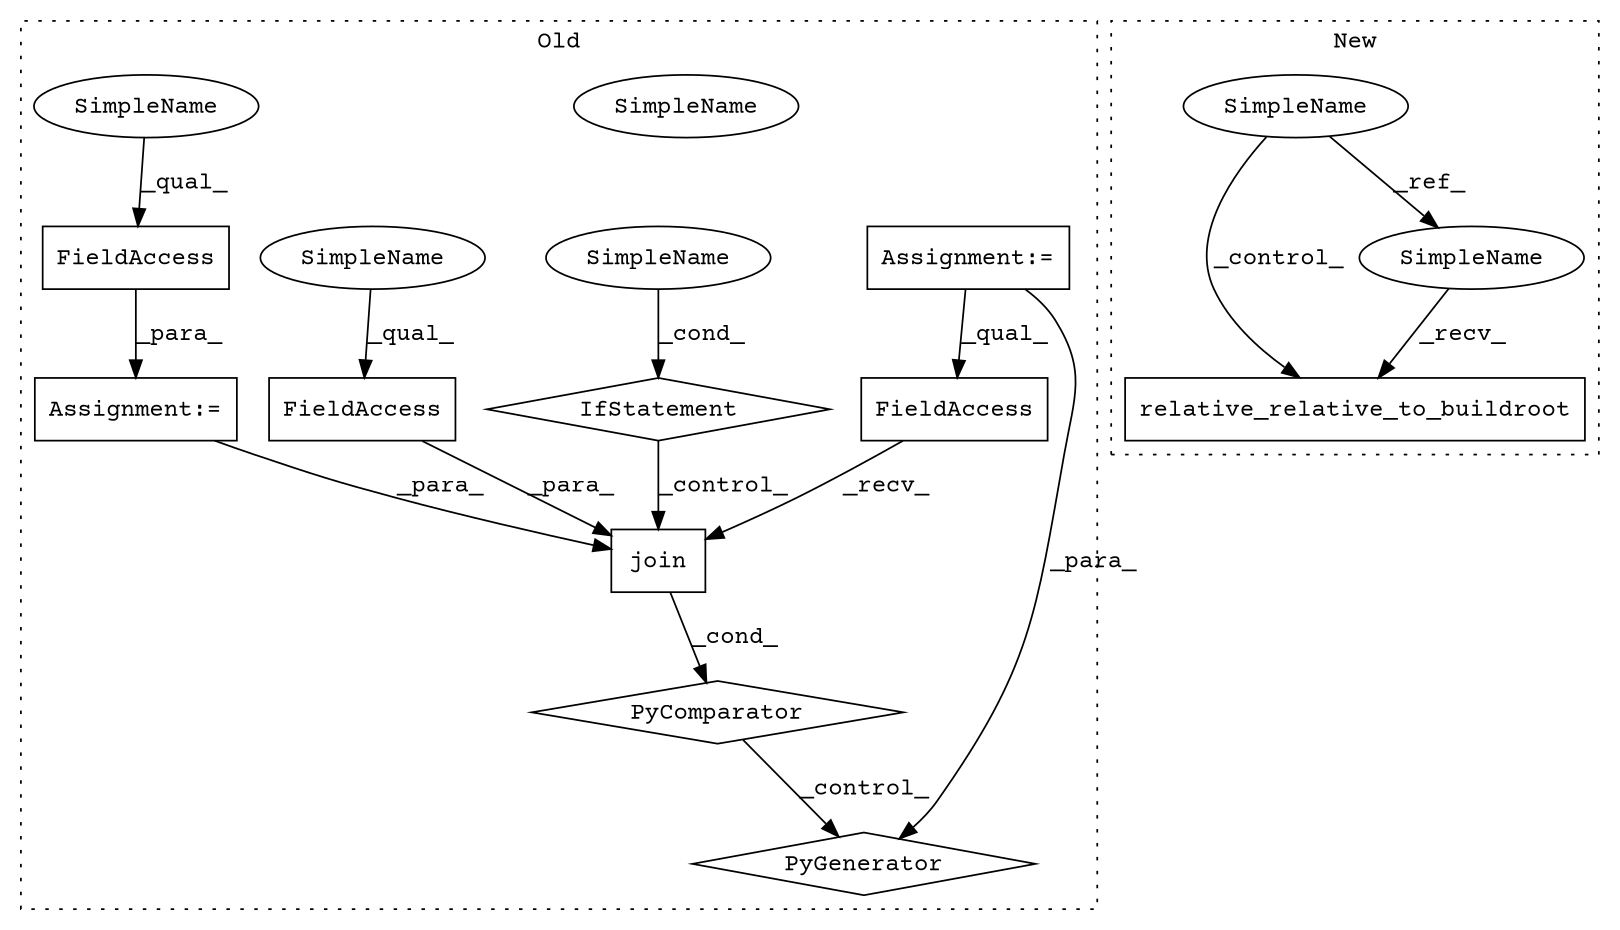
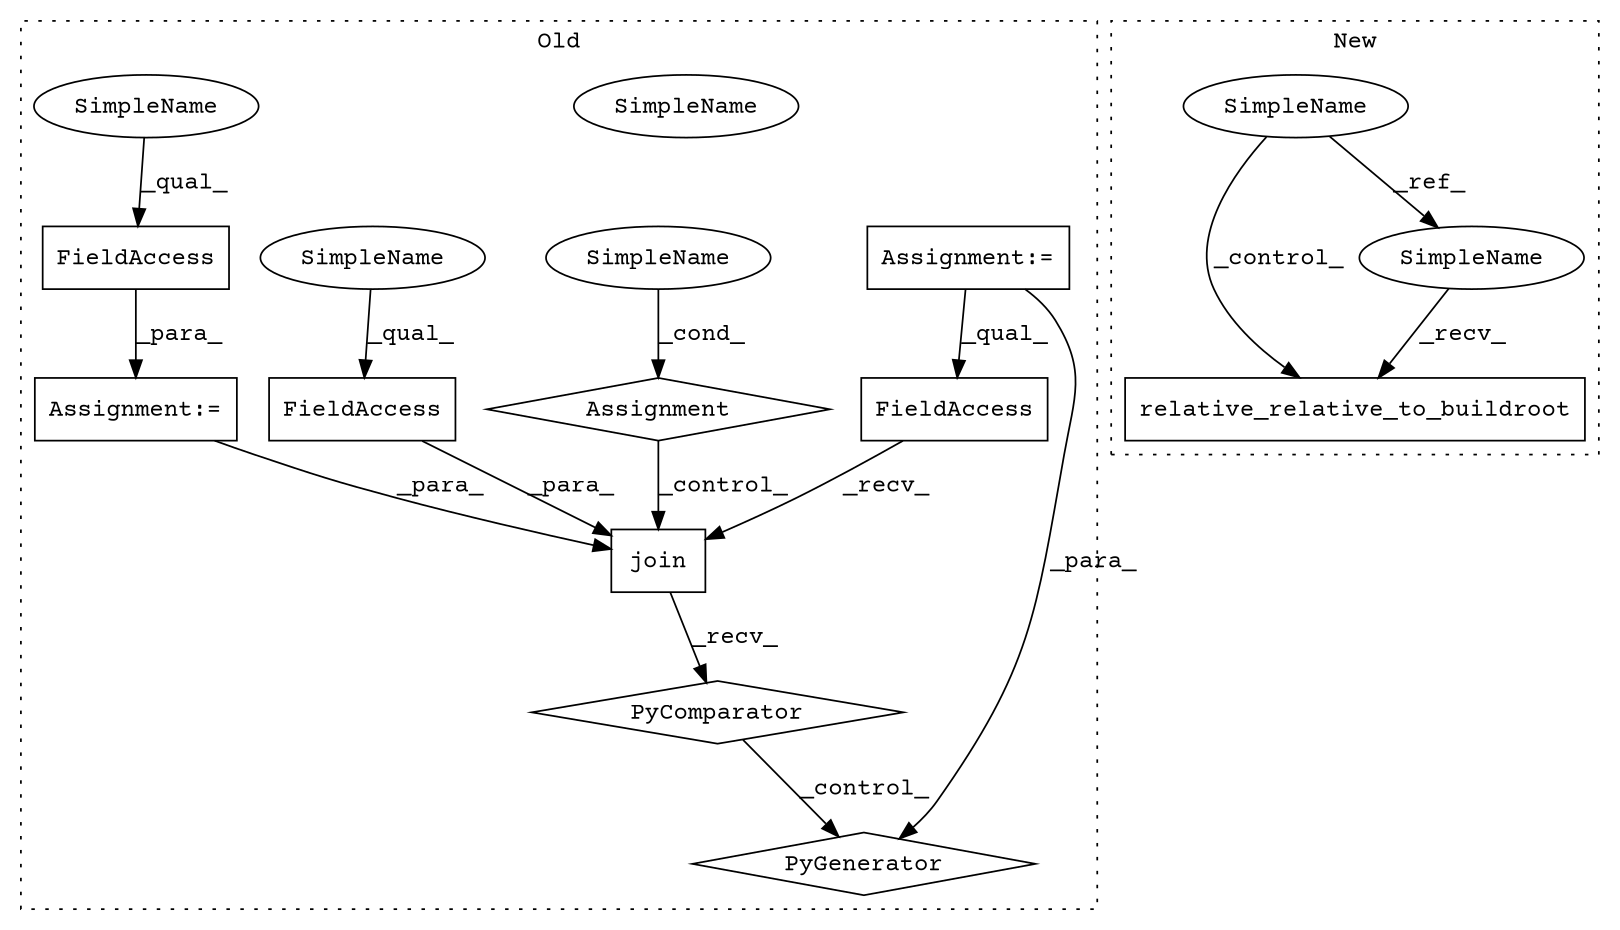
(658, 409) -> (658, 409)
(735, 637) -> (735, 637)
